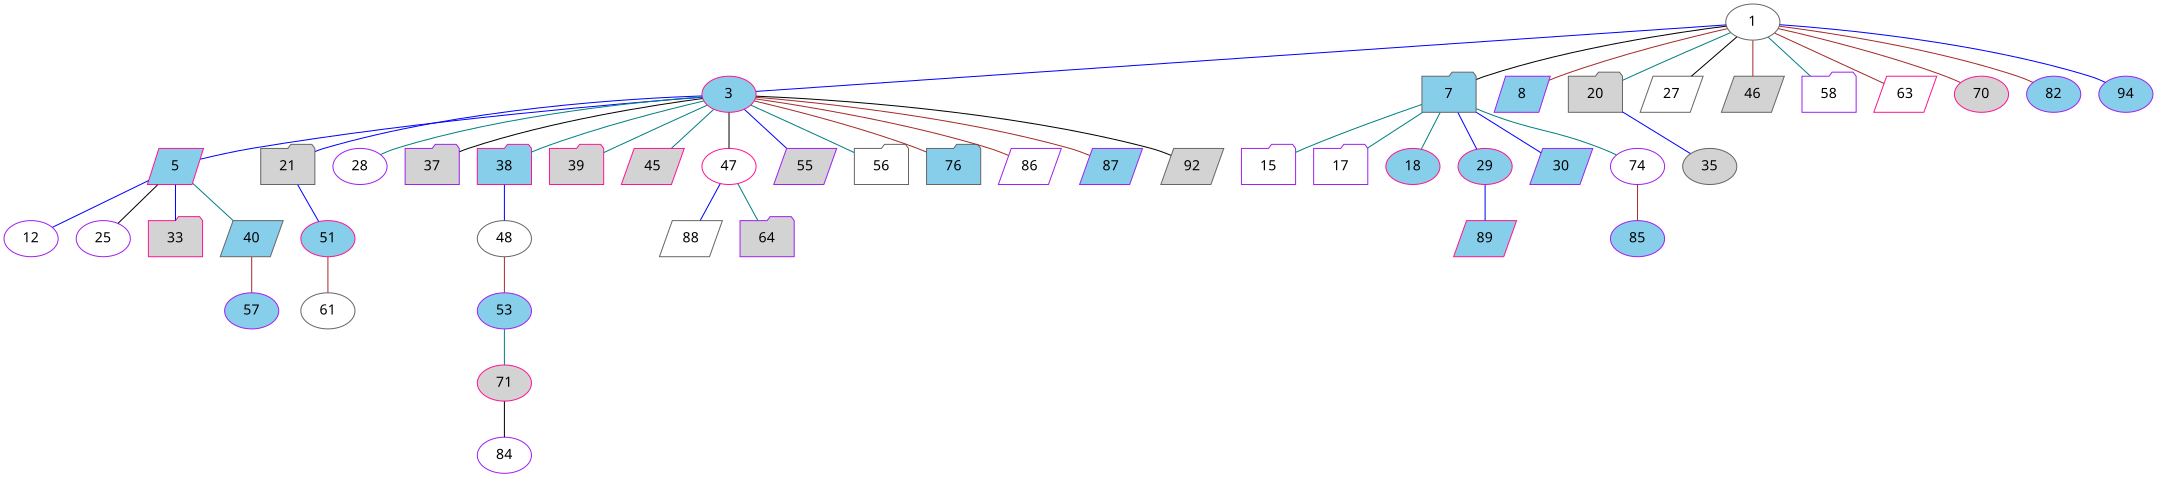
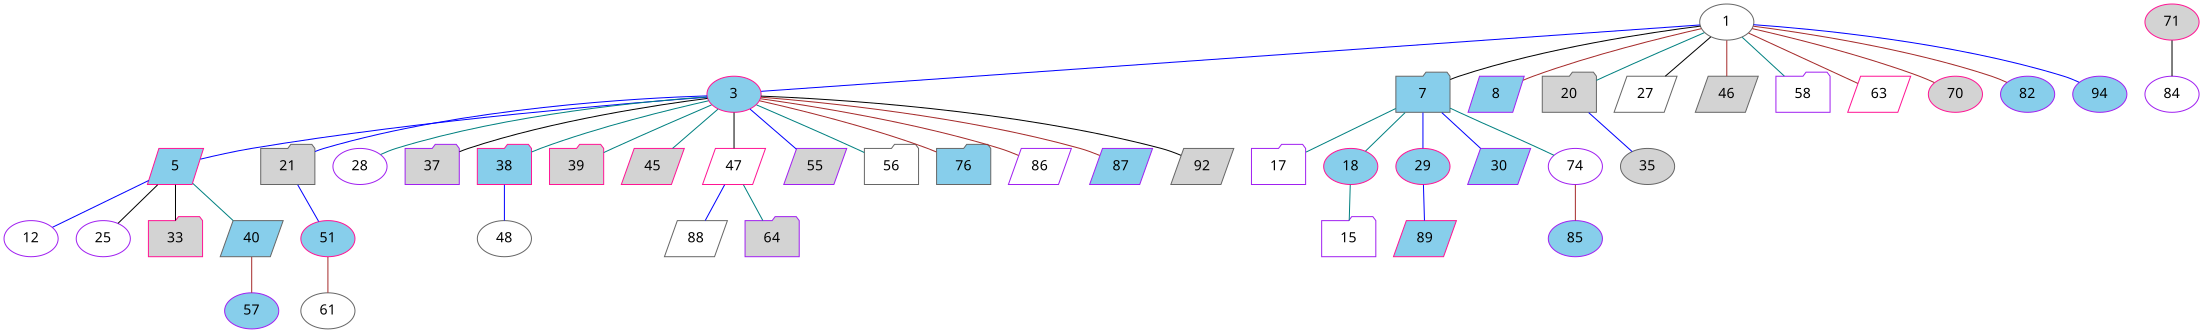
(1358, 127) -> (1350, 203)
(729, 166) -> (734, 166)
(175, 203) -> (175, 203)
(504, 311) -> none
